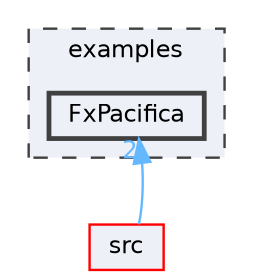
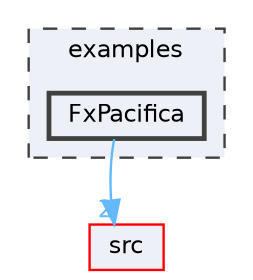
(142, 194) -> (111, 173)
